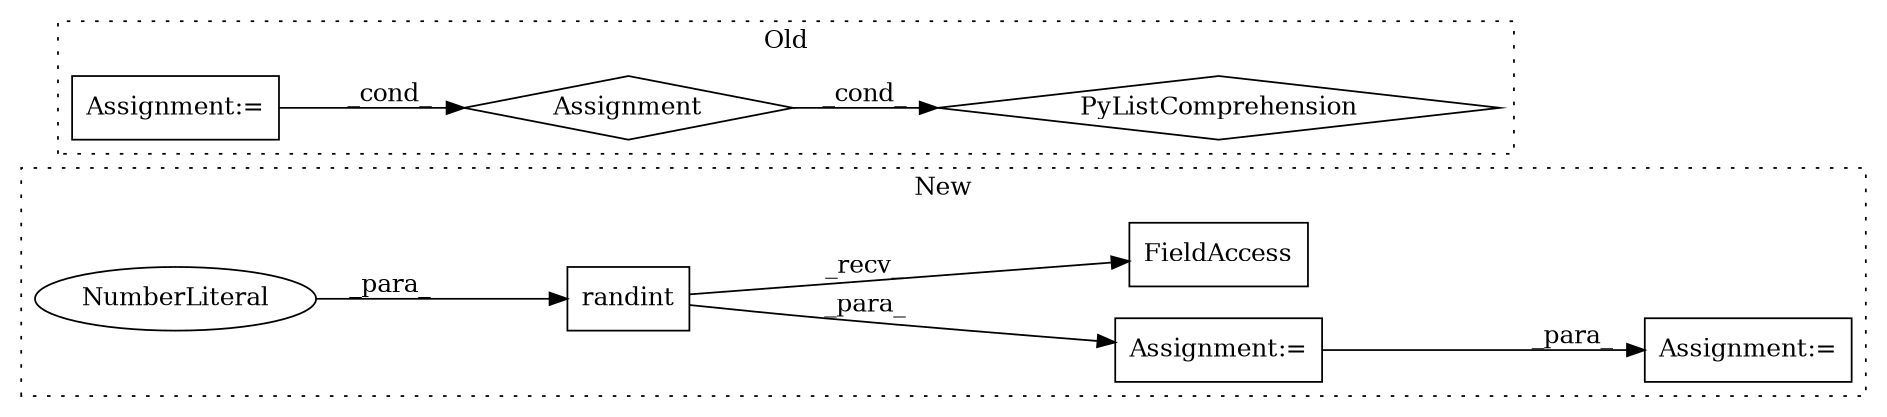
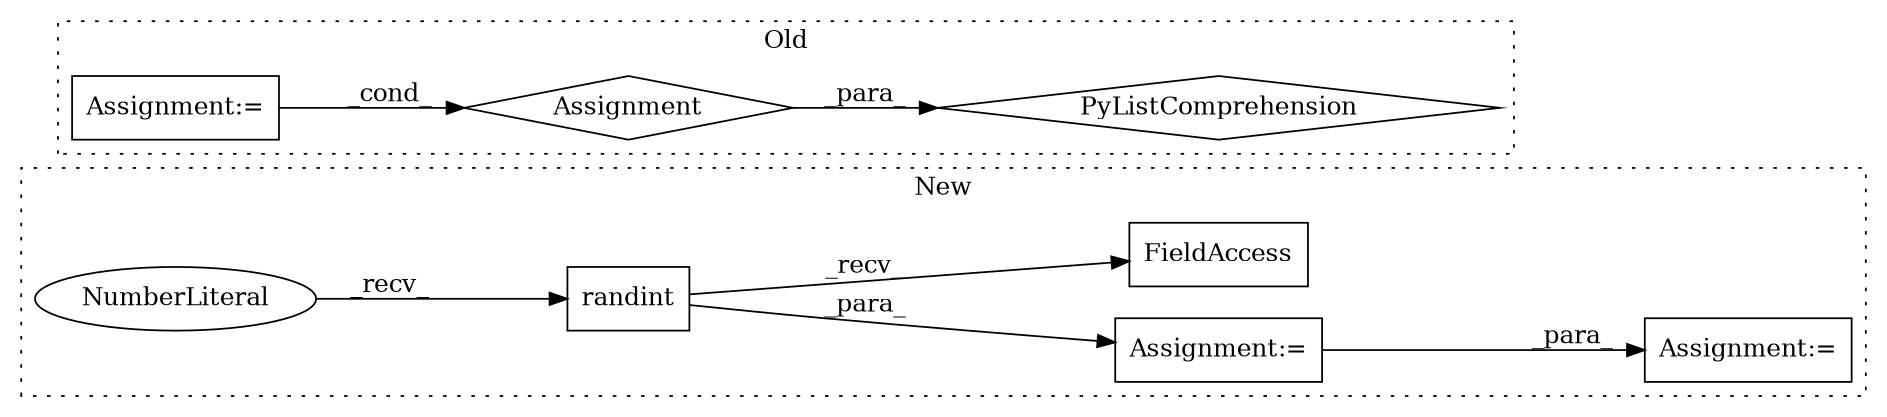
(865, 95) -> (865, 95)
(390, 286) -> (390, 286)
